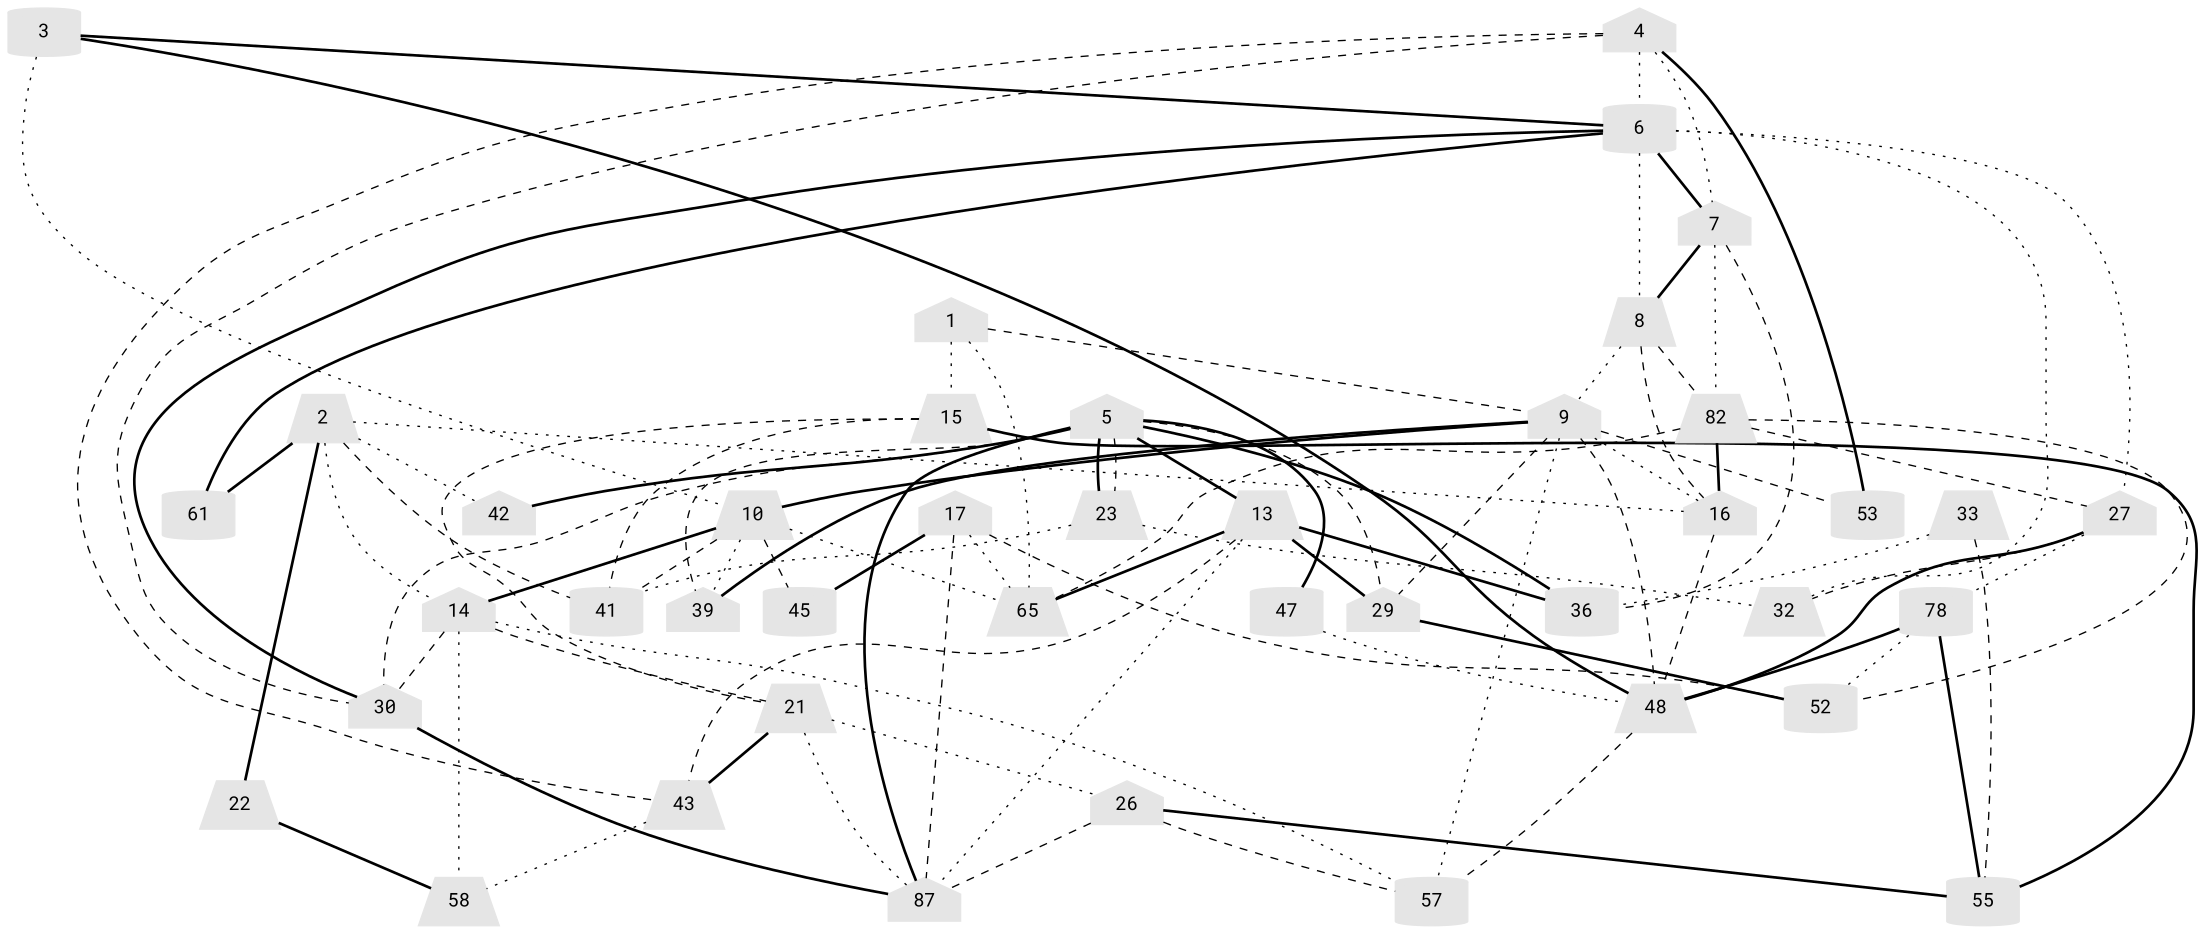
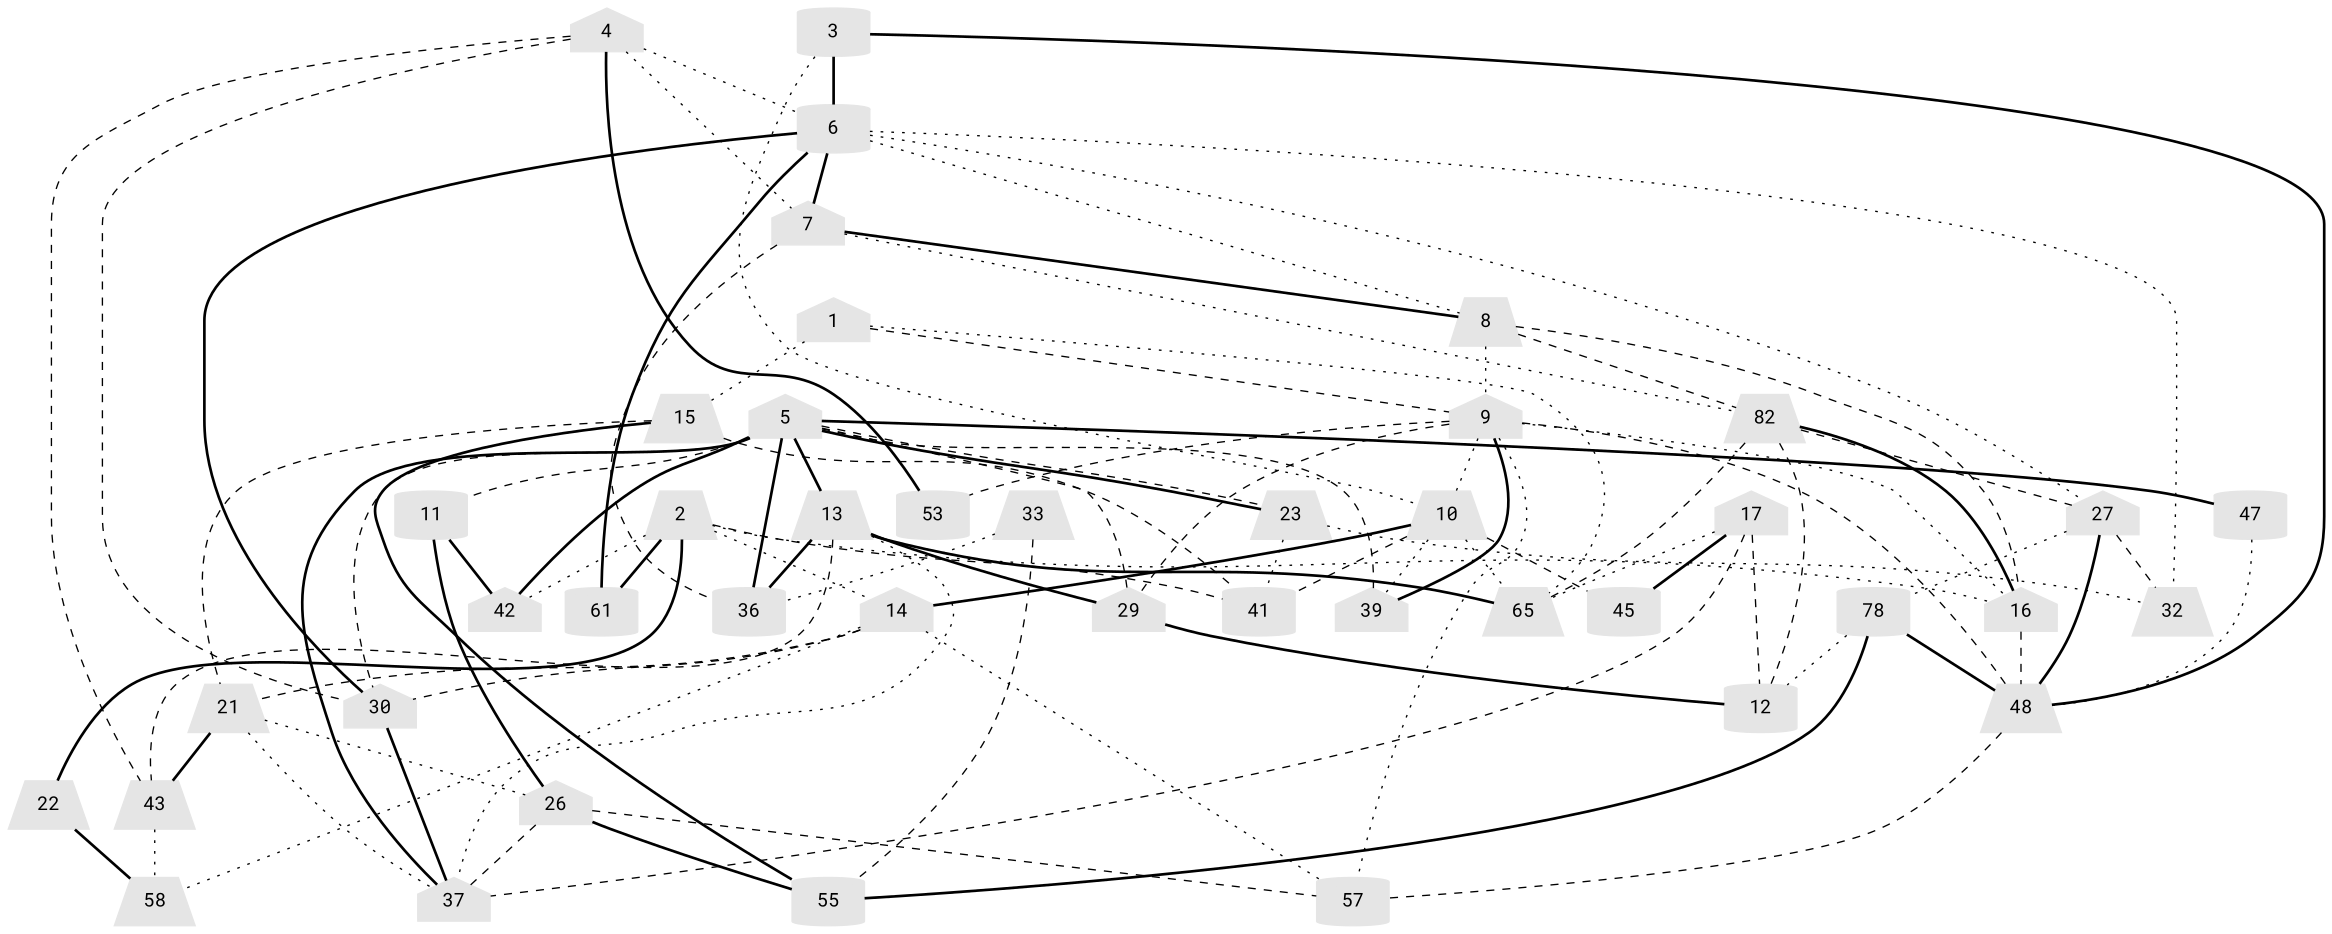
(1154, 454) -> (1467, 465)
none -> (431, 515)
(1821, 708) -> (1761, 708)
(924, 902) -> (454, 902)
